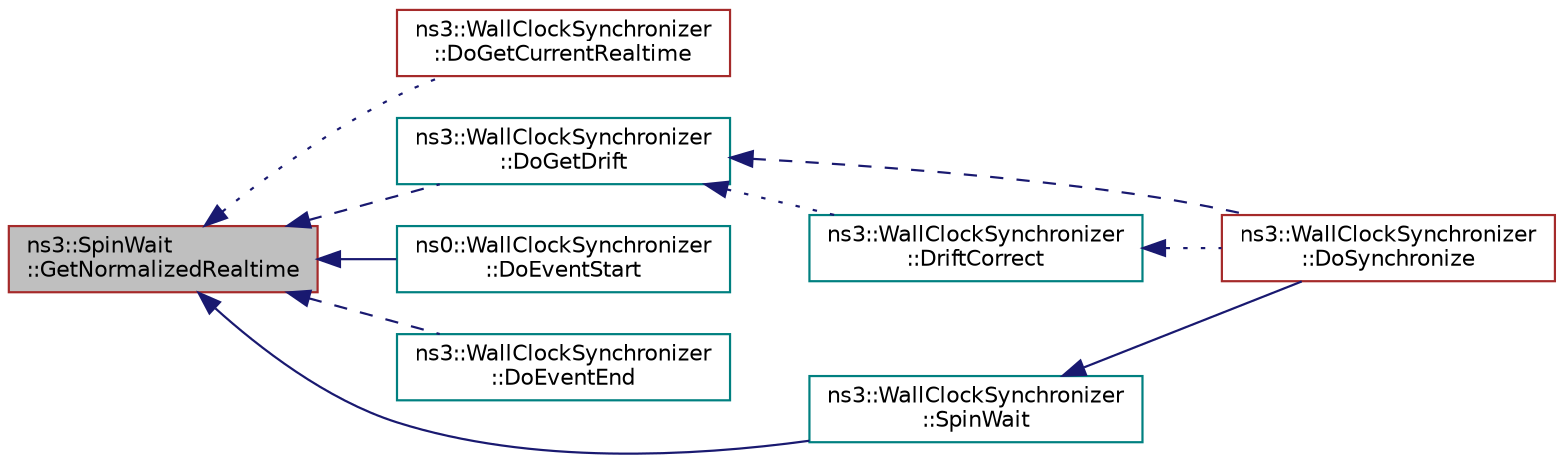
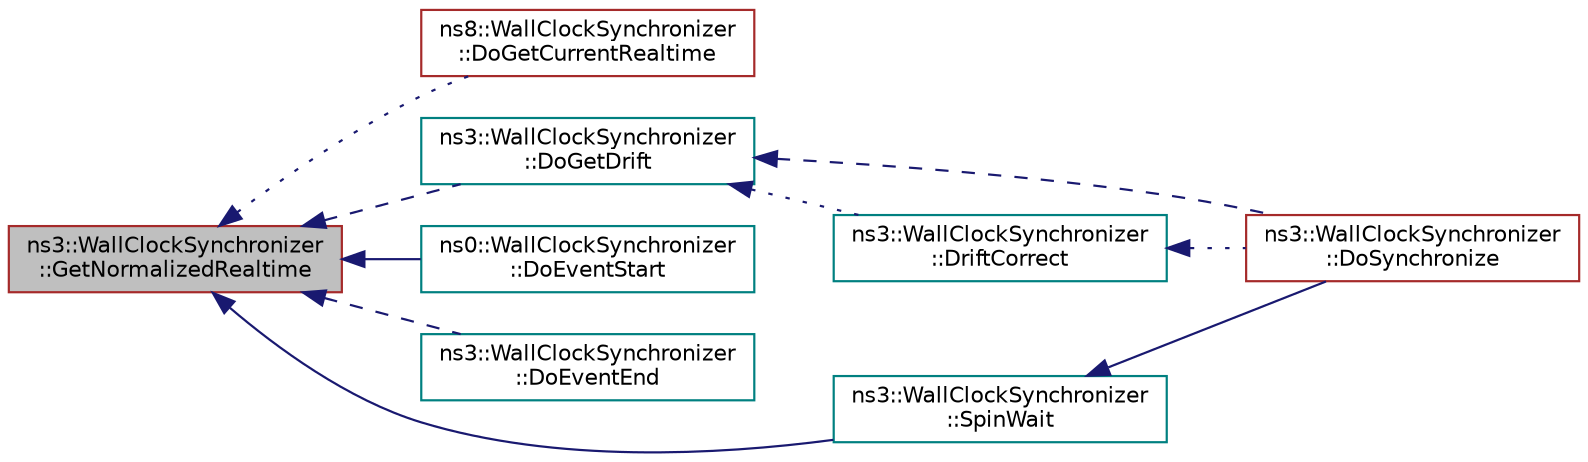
(564, 43) -> (588, 43)
(163, 259) -> (175, 259)
